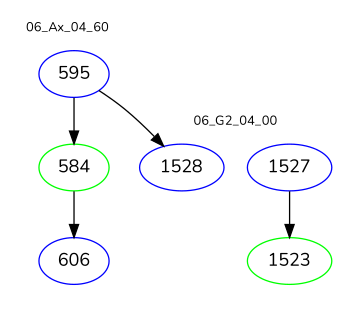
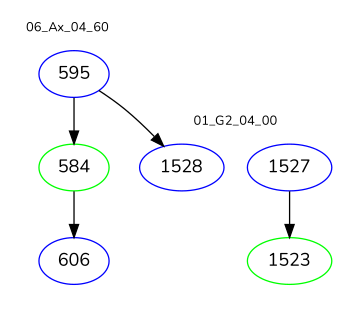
(236, 121) -> (236, 121)
